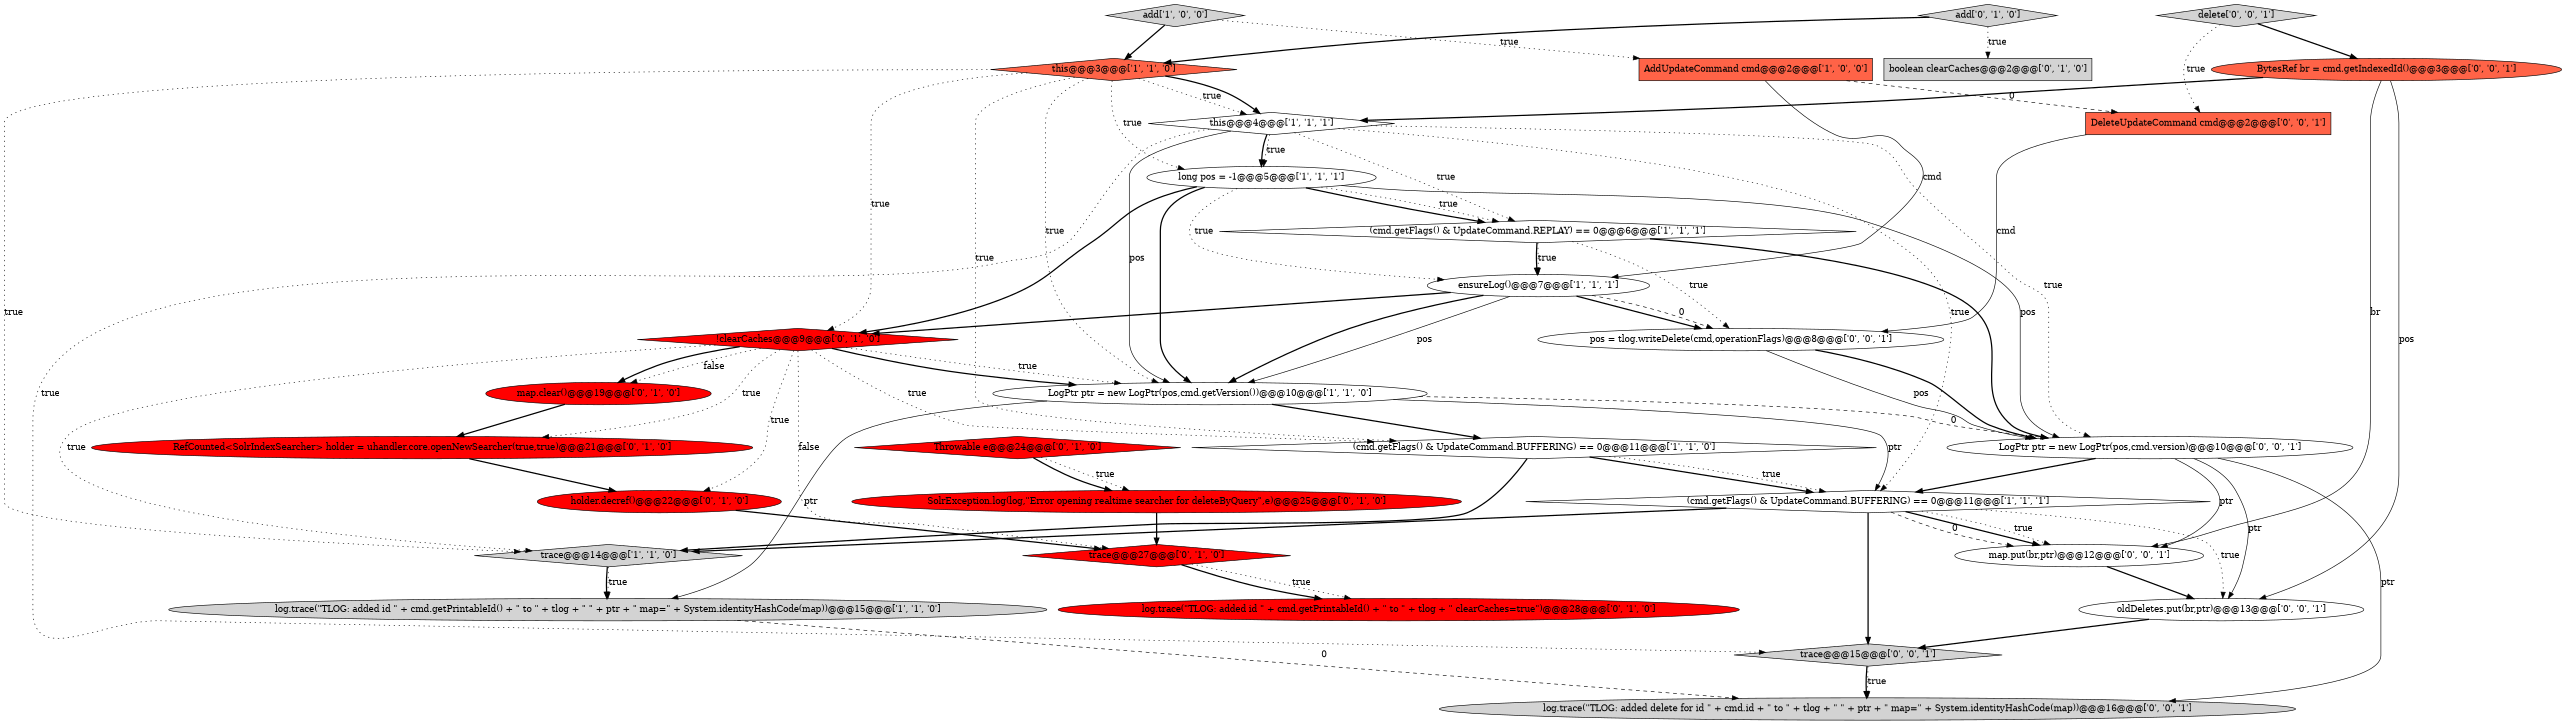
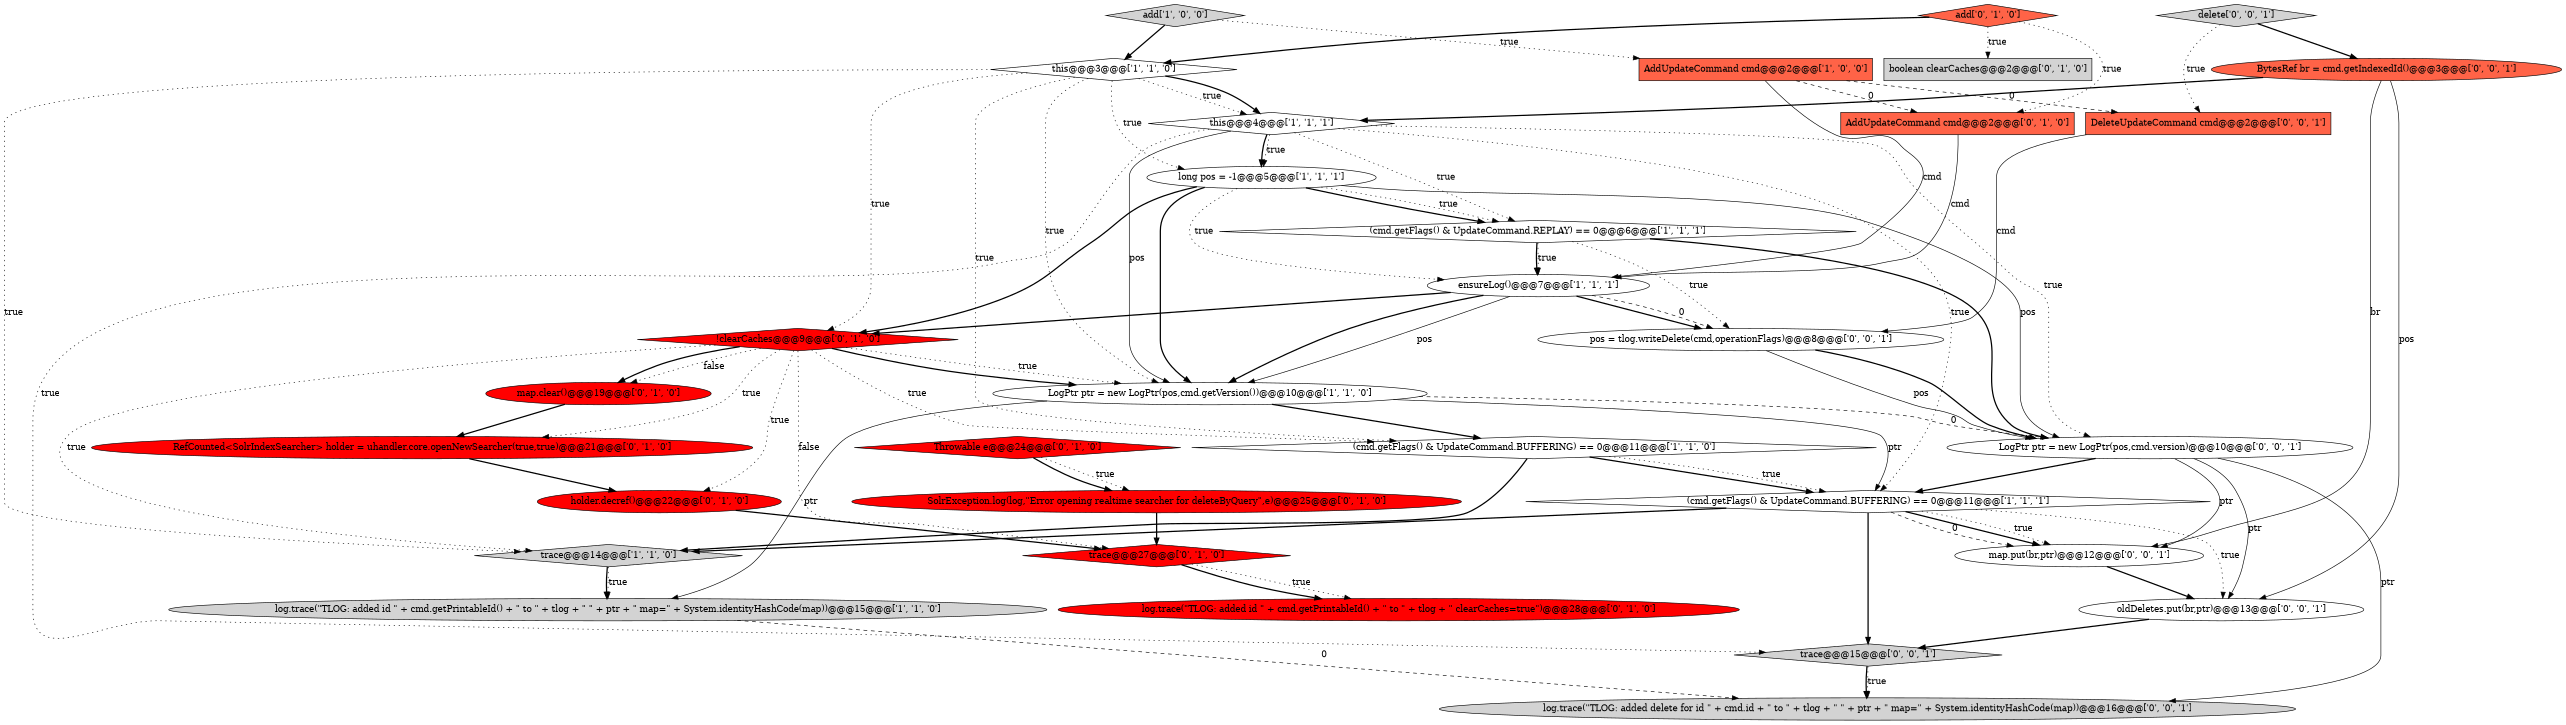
(1988, 16) -> (1988, 16)
(1114, 70) -> (1114, 70)
none -> (1957, 124)
